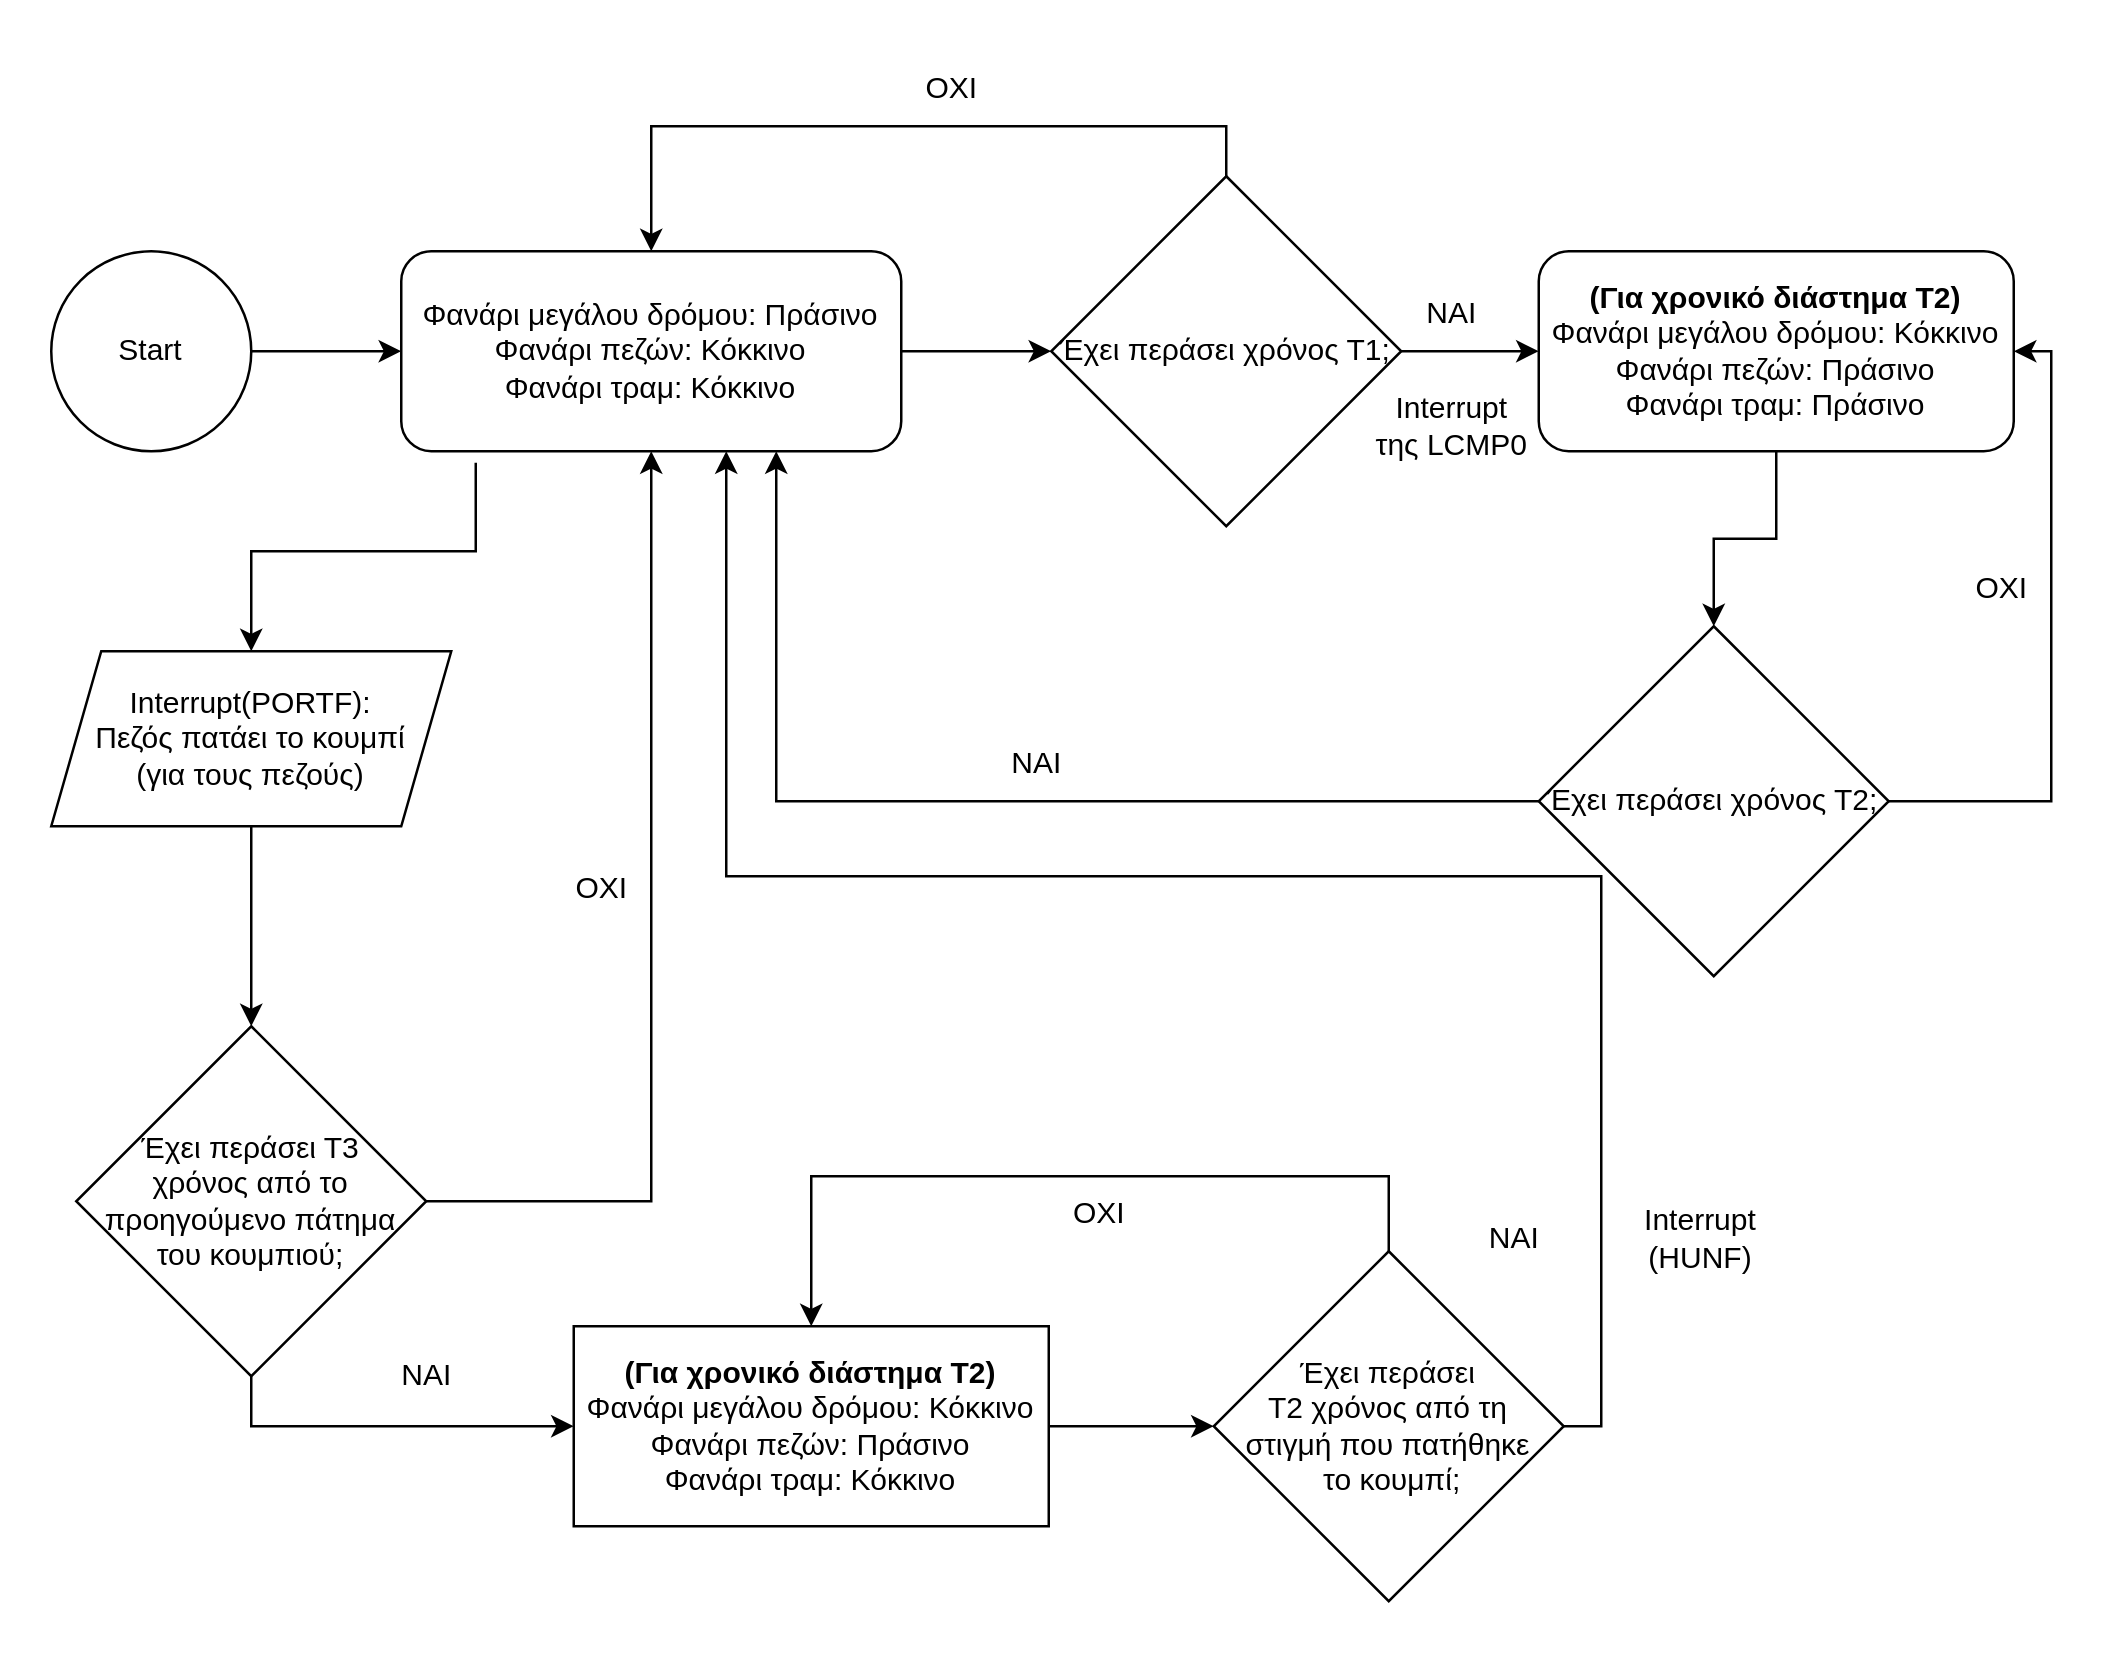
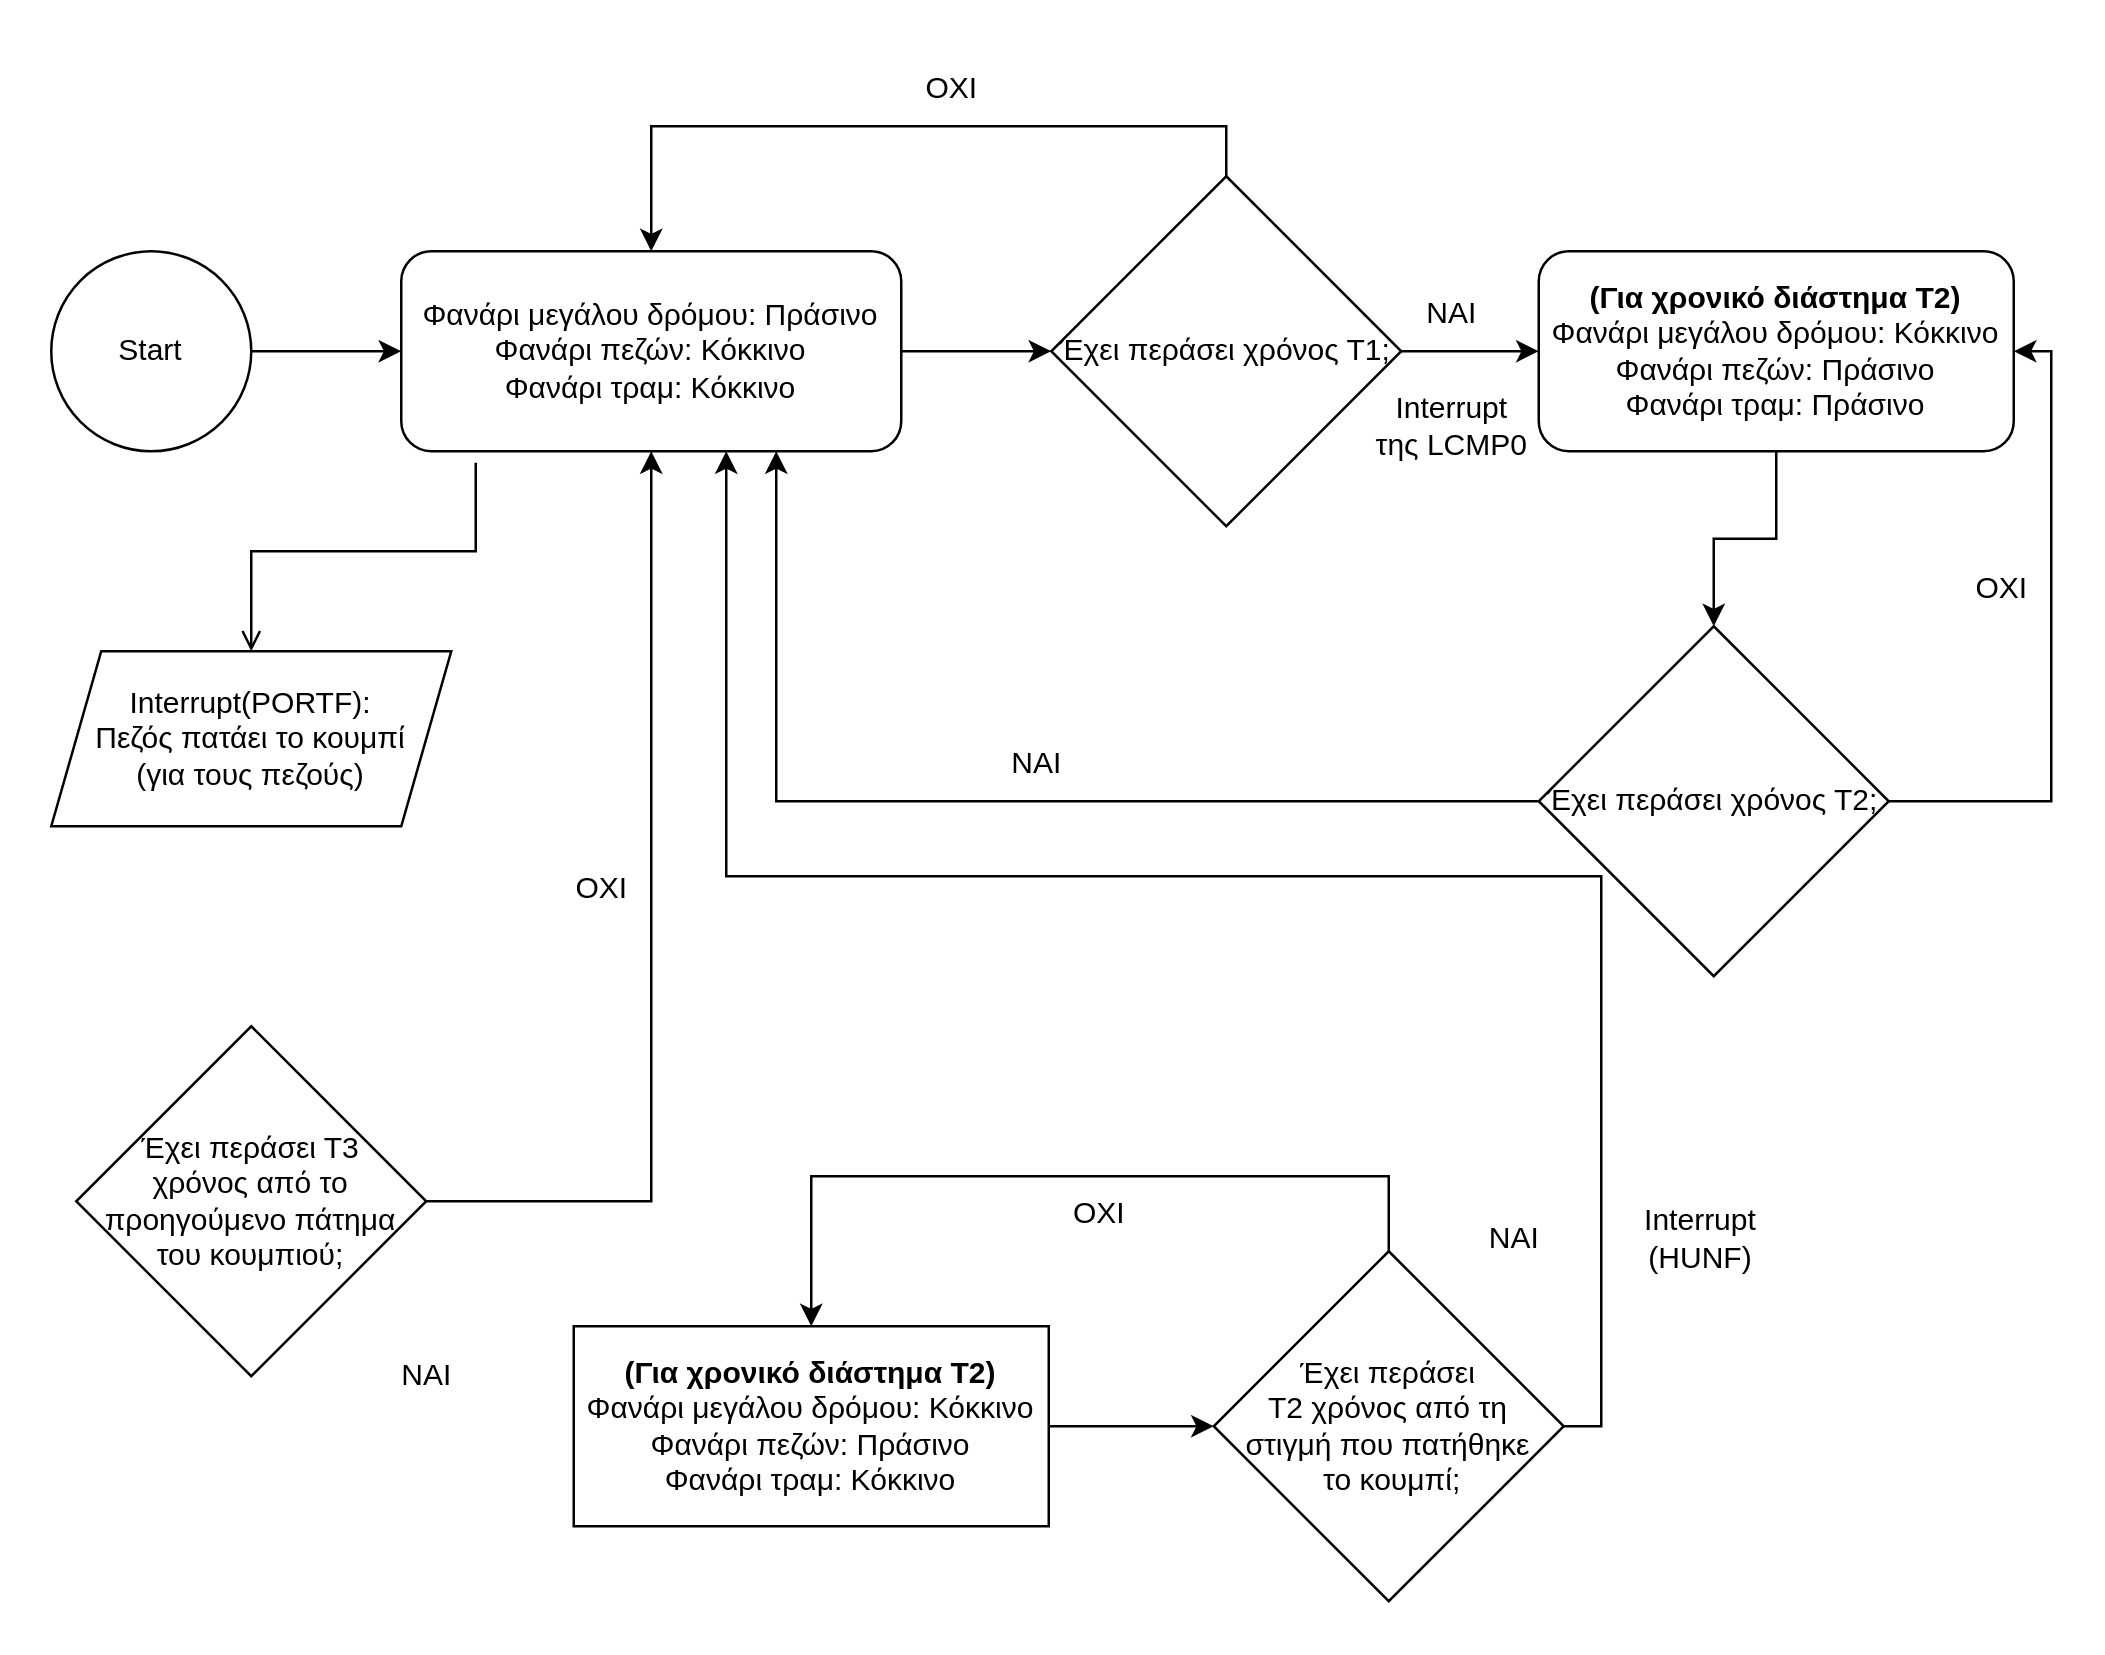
(251, 633) -> (251, 637)
(251, 918) -> none
(379, 1426) -> none
